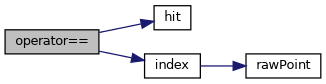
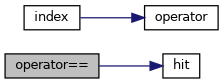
(115, 55) -> none
(283, 66) -> (181, 18)
